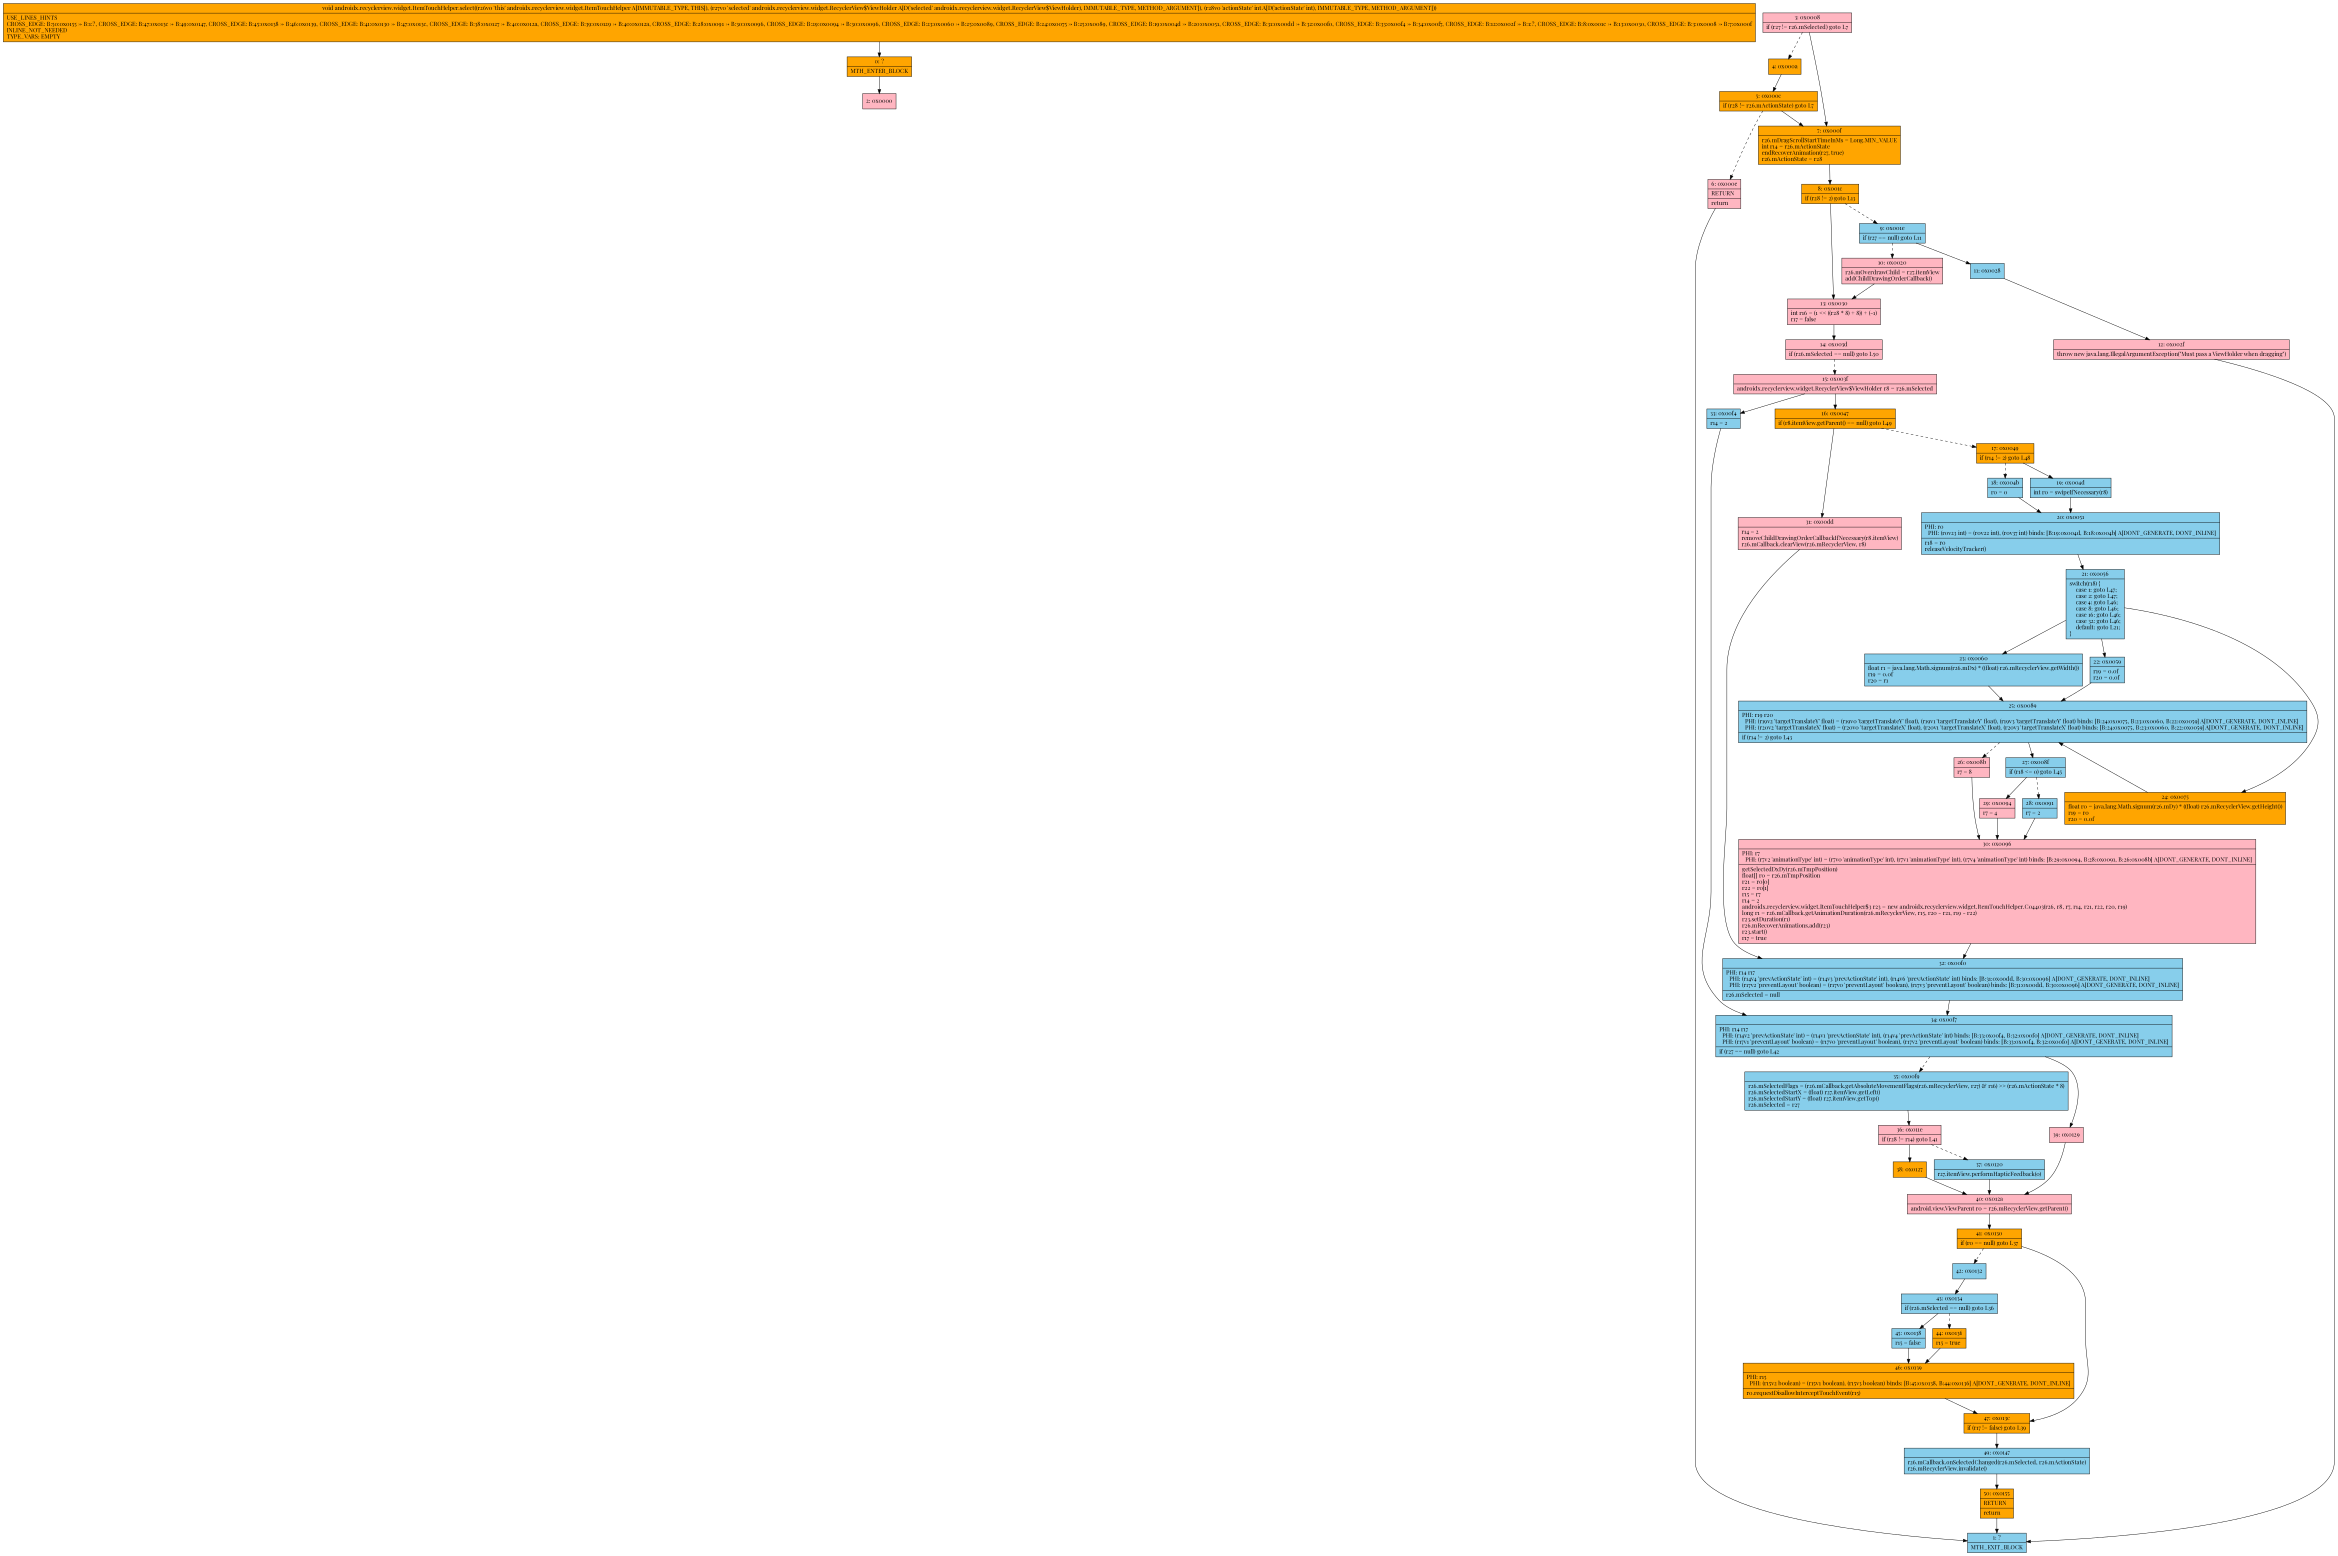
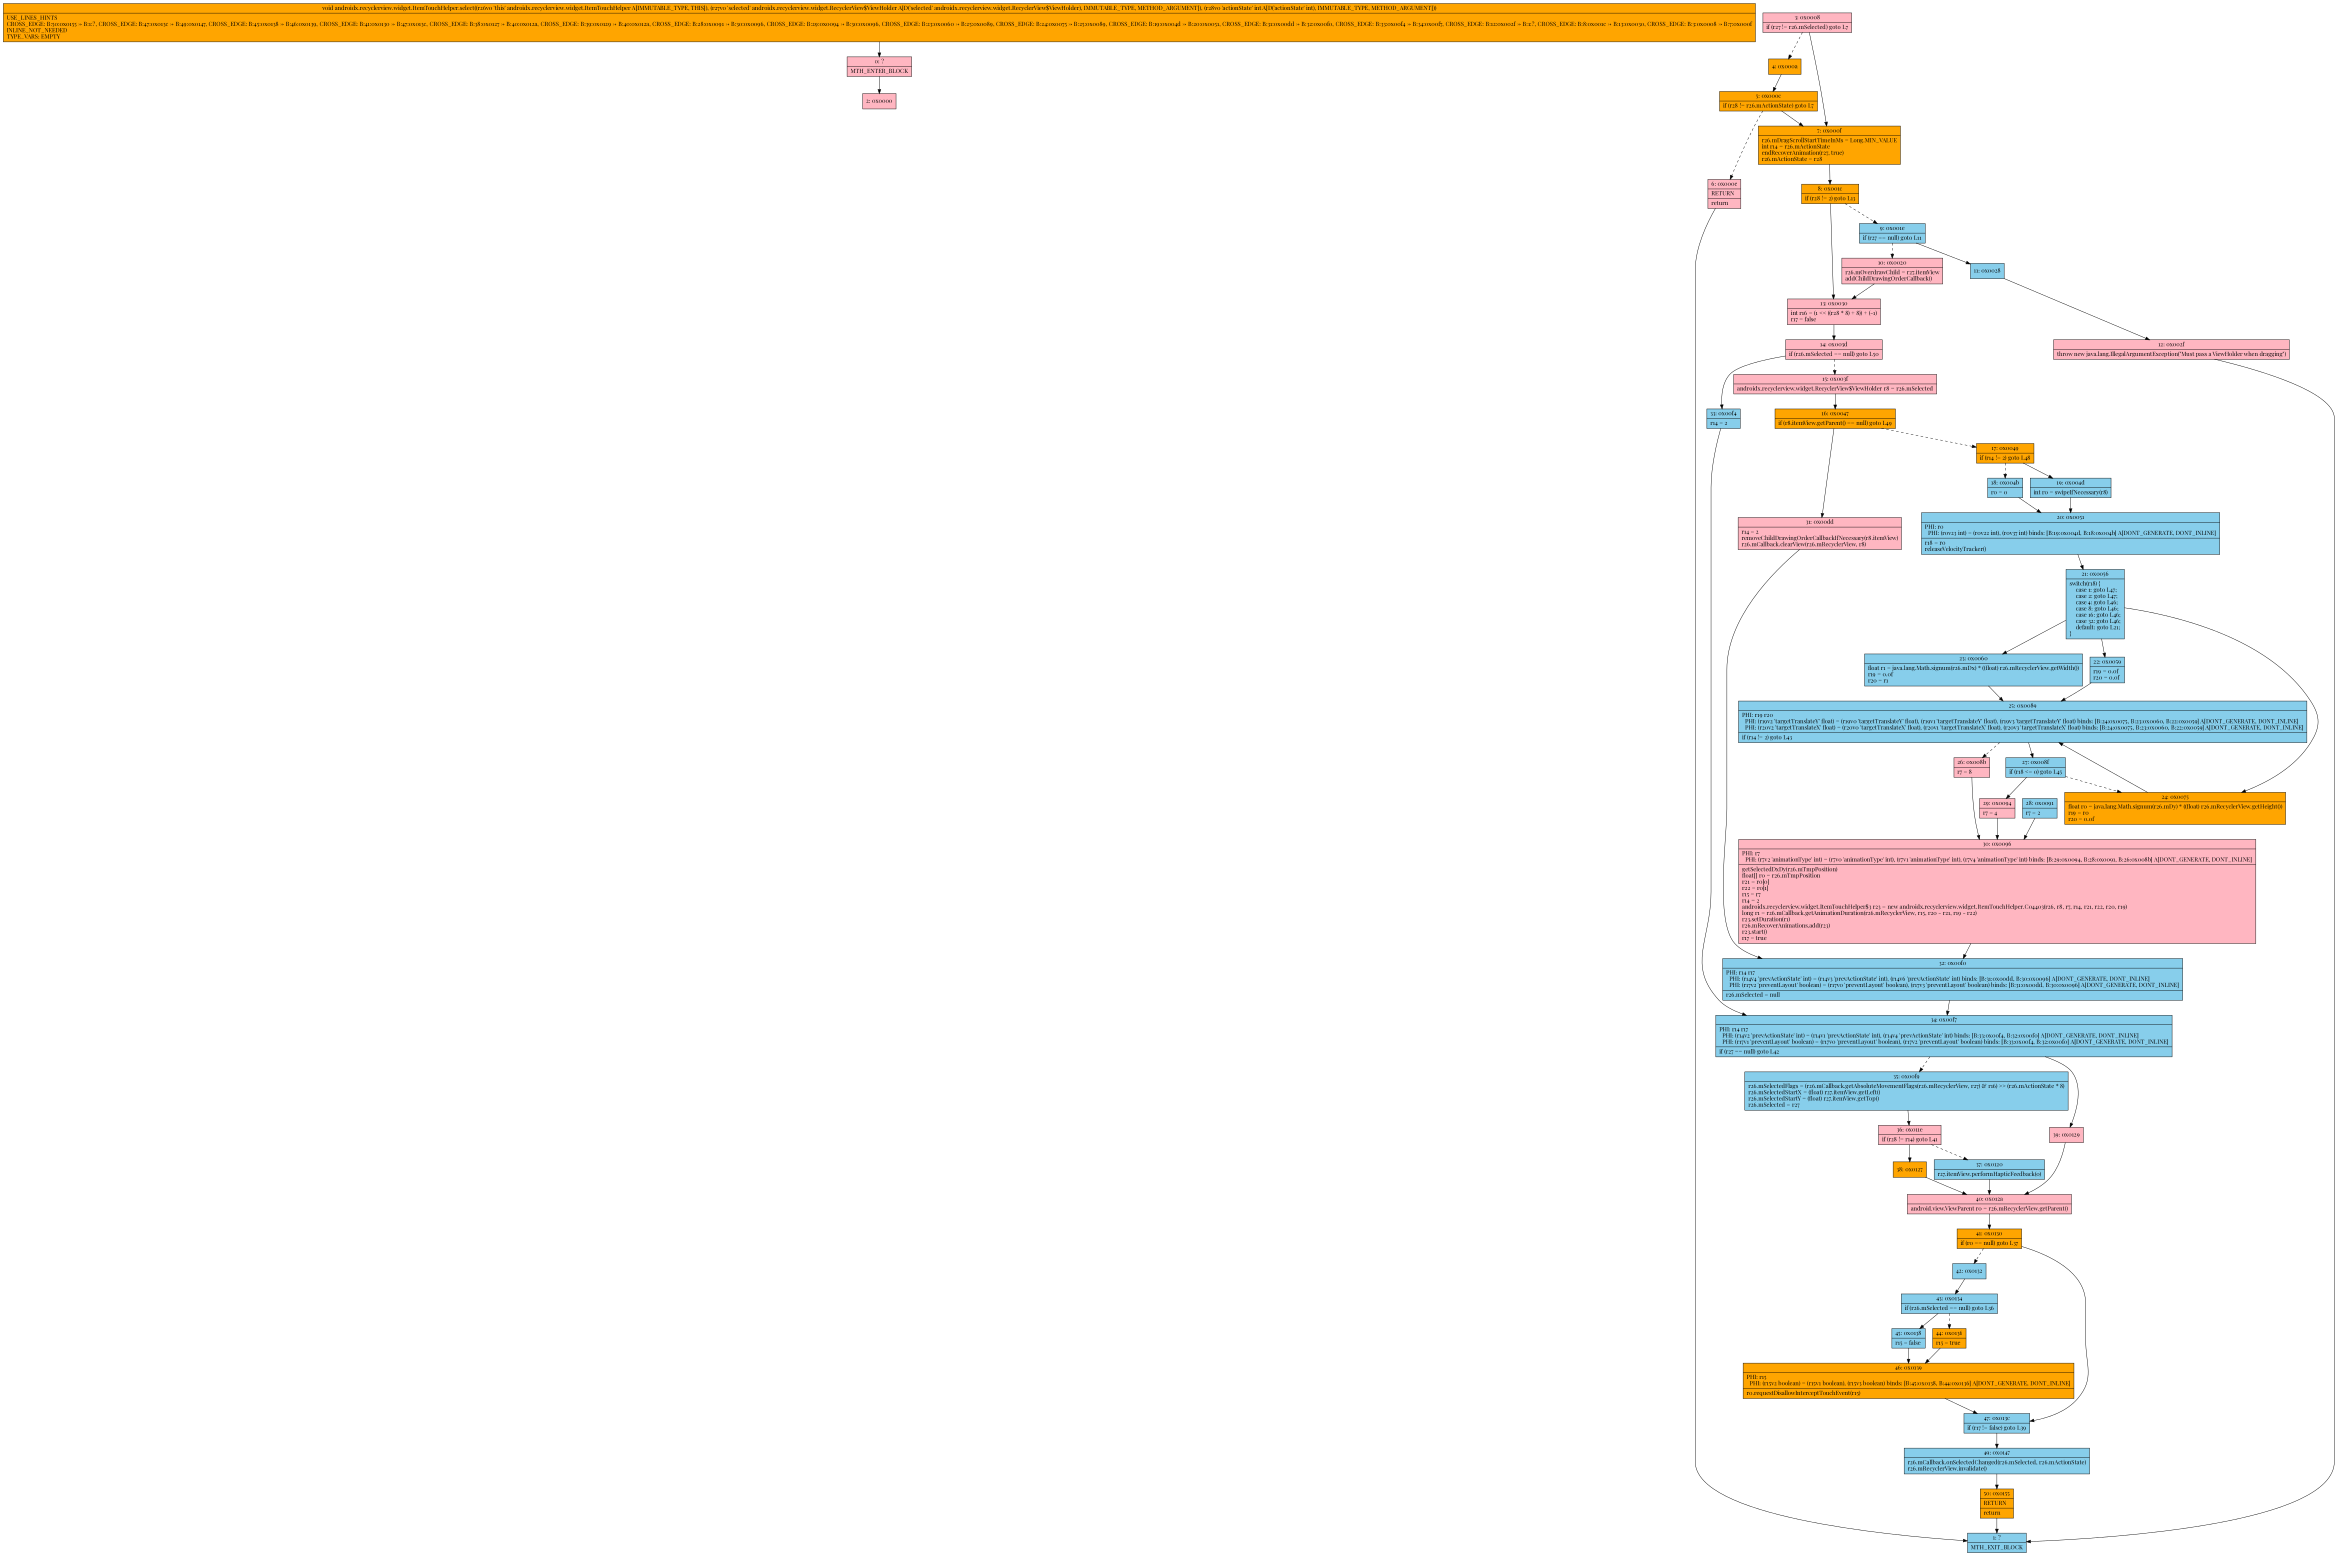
(879, 67) -> (879, 67)
(1775, 403) -> (1741, 367)
(2037, 786) -> (2091, 784)
(1997, 1423) -> (1997, 1423)
